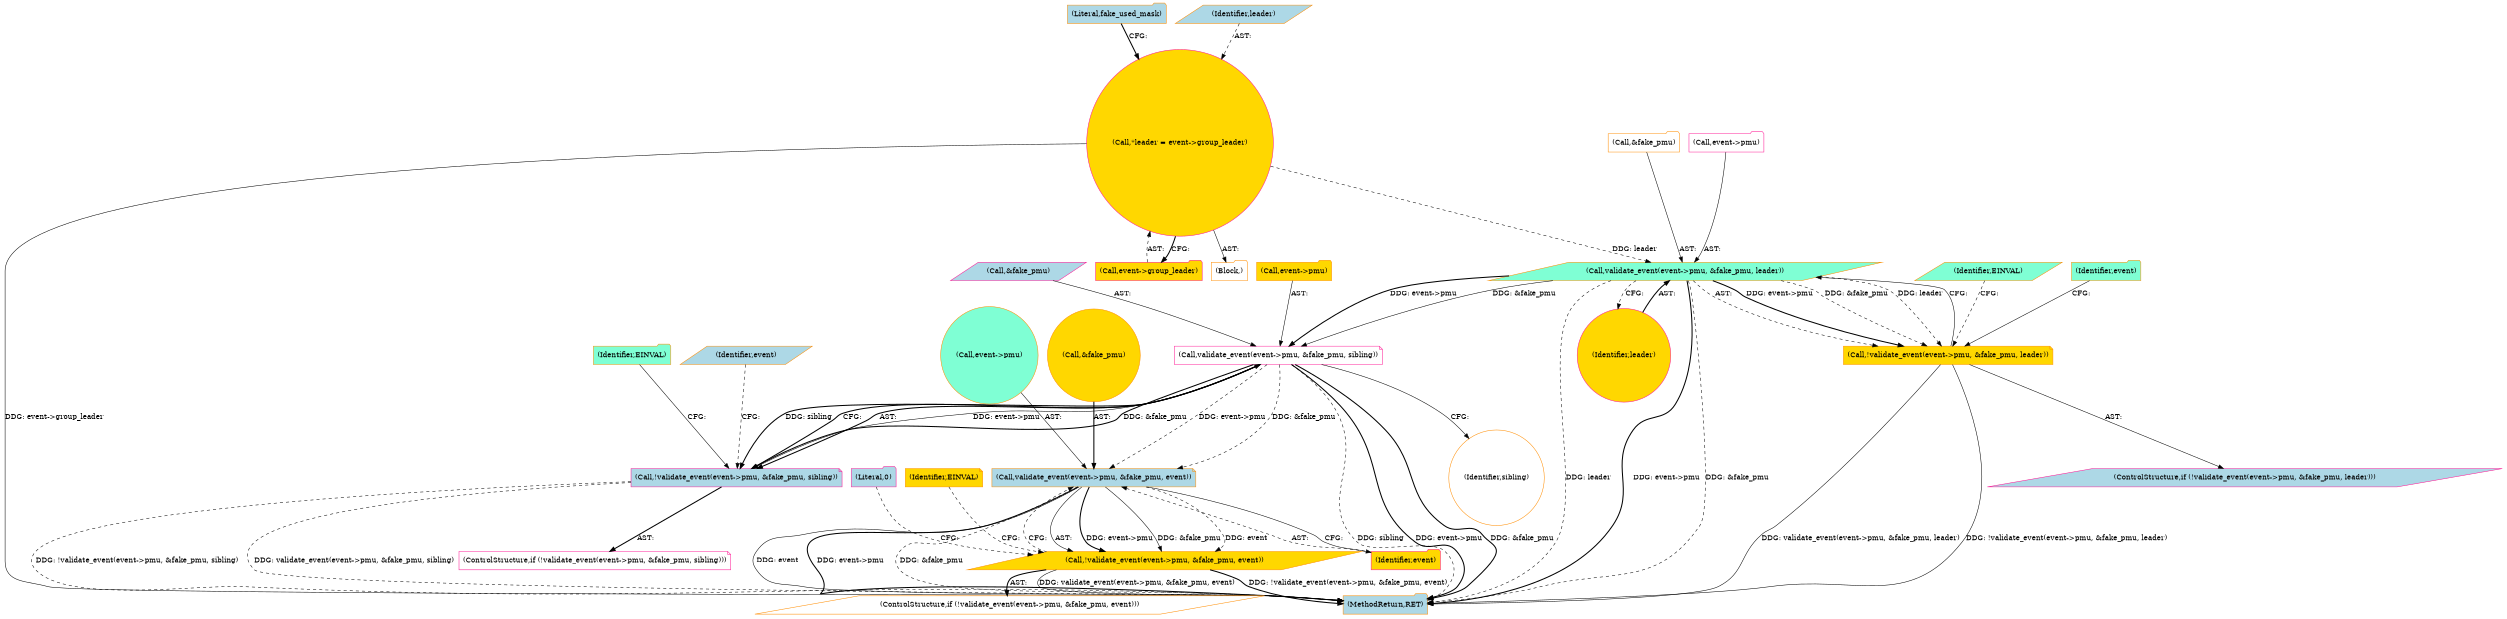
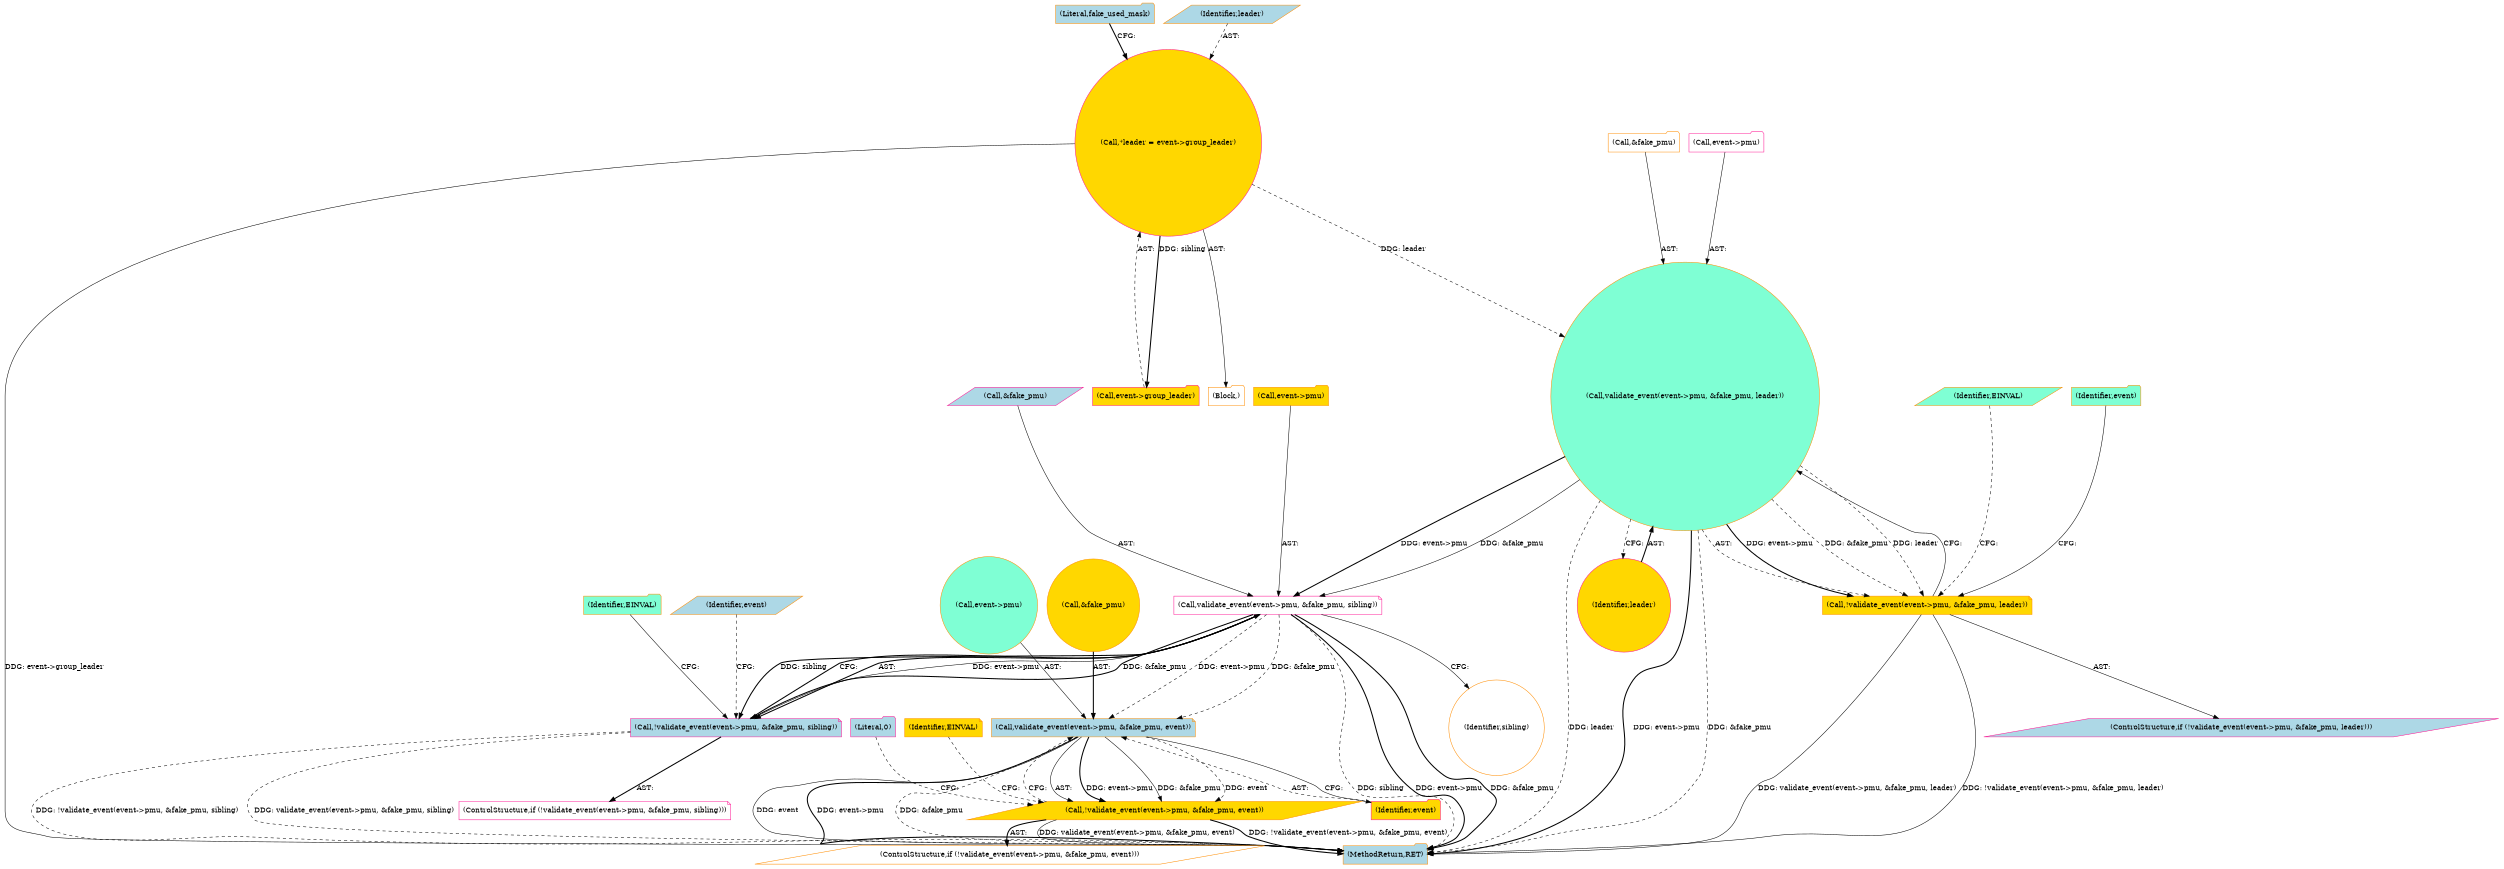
(1182, 249) -> (1182, 249)
(1685, 271) -> (1685, 396)
